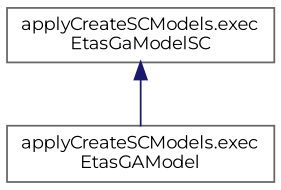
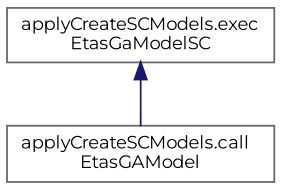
(141, 154) -> (141, 154)
